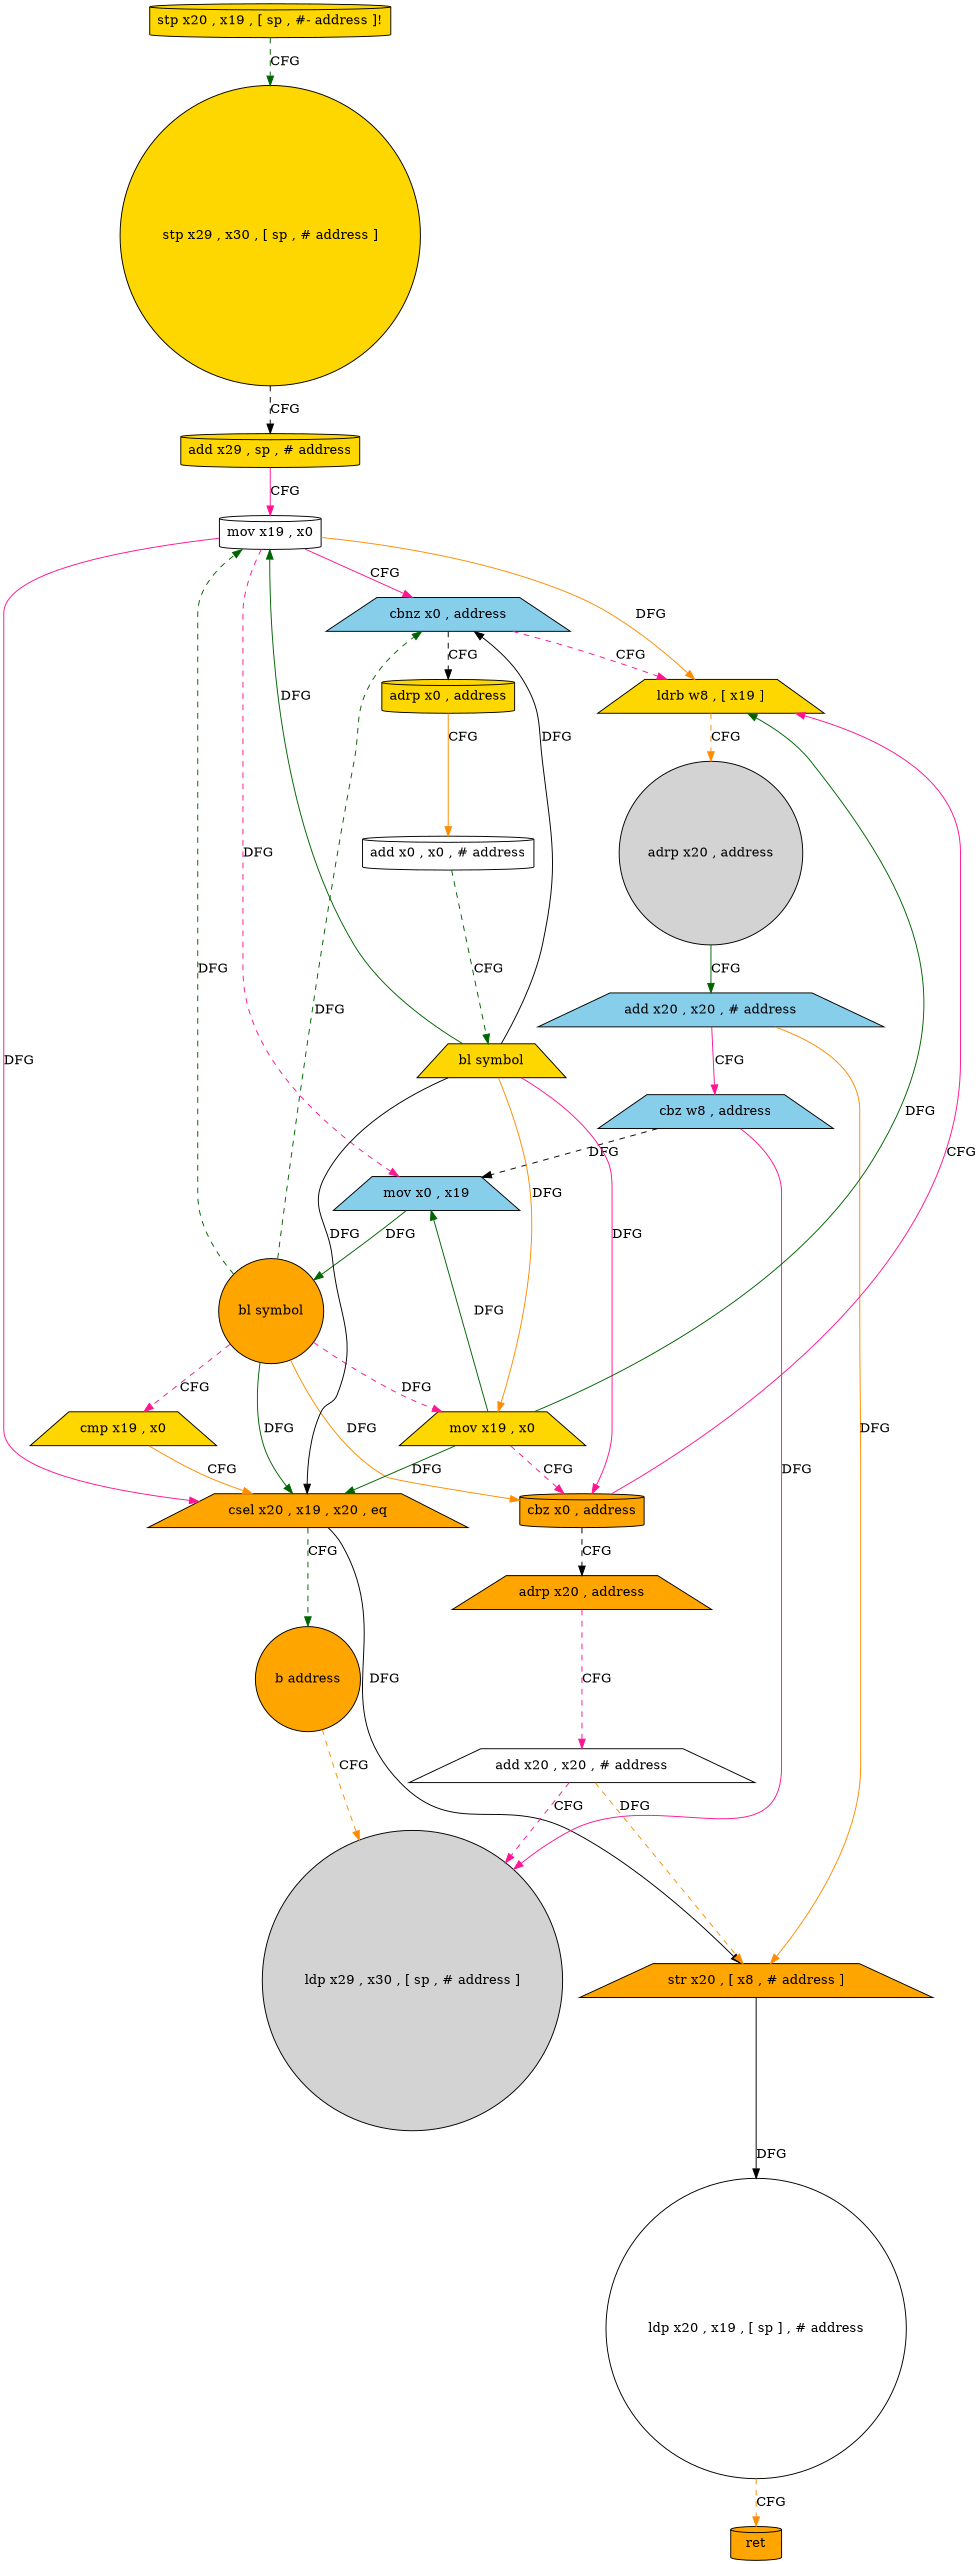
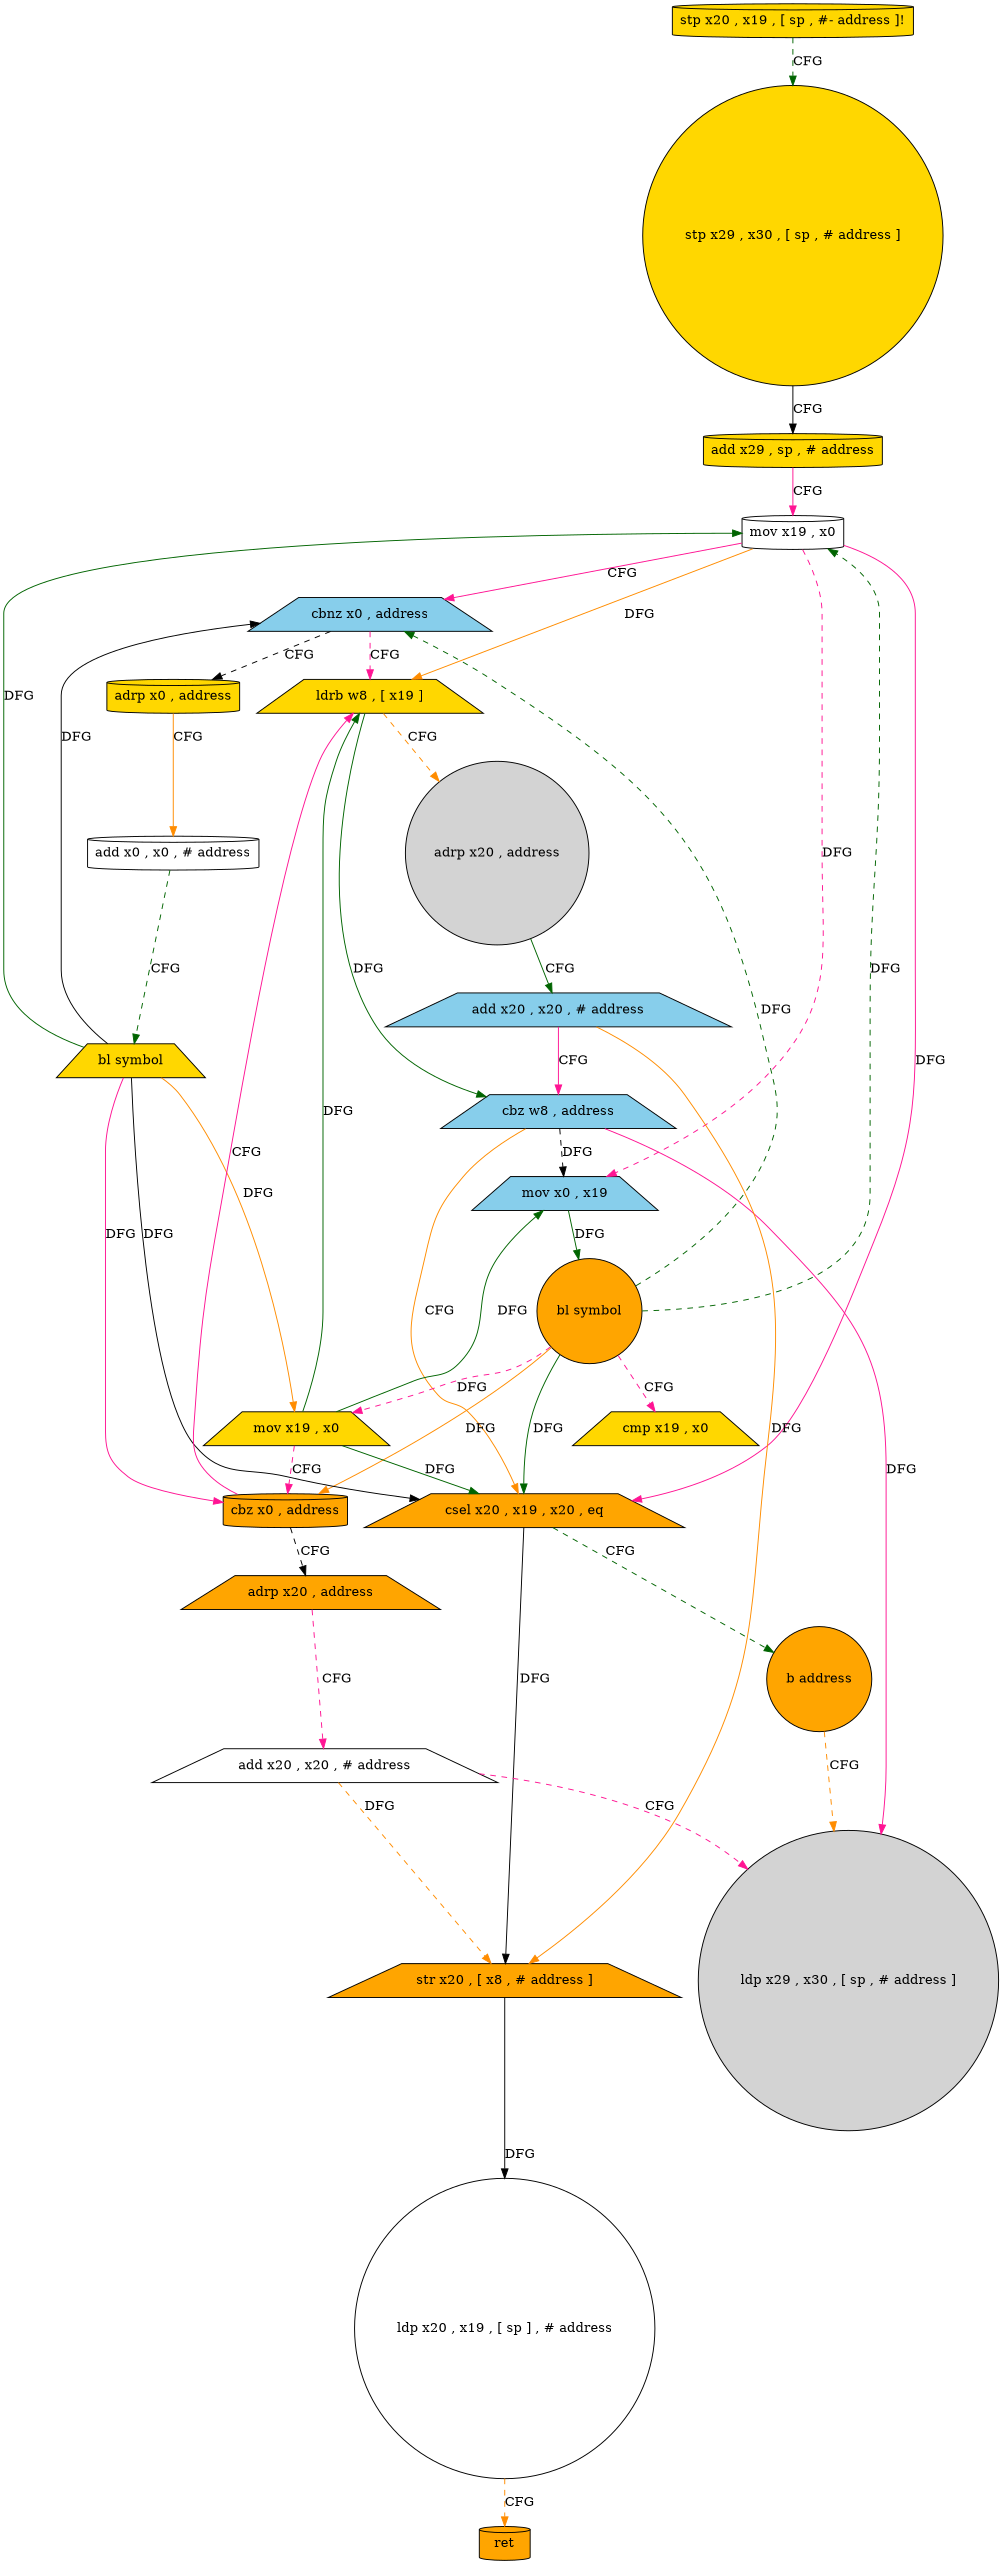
(270, 405) -> (793, 405)
none -> (344, 934)
(195, 1471) -> (414, 1305)
